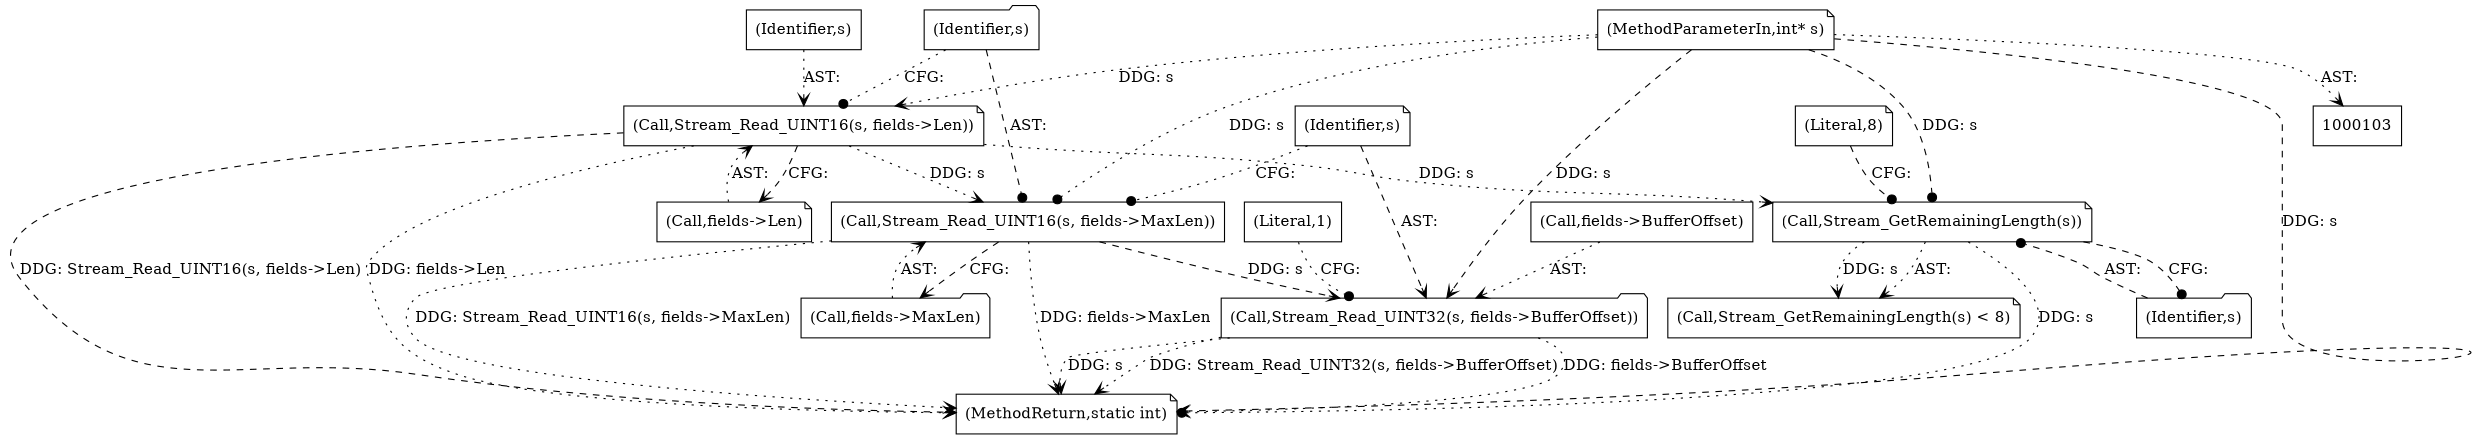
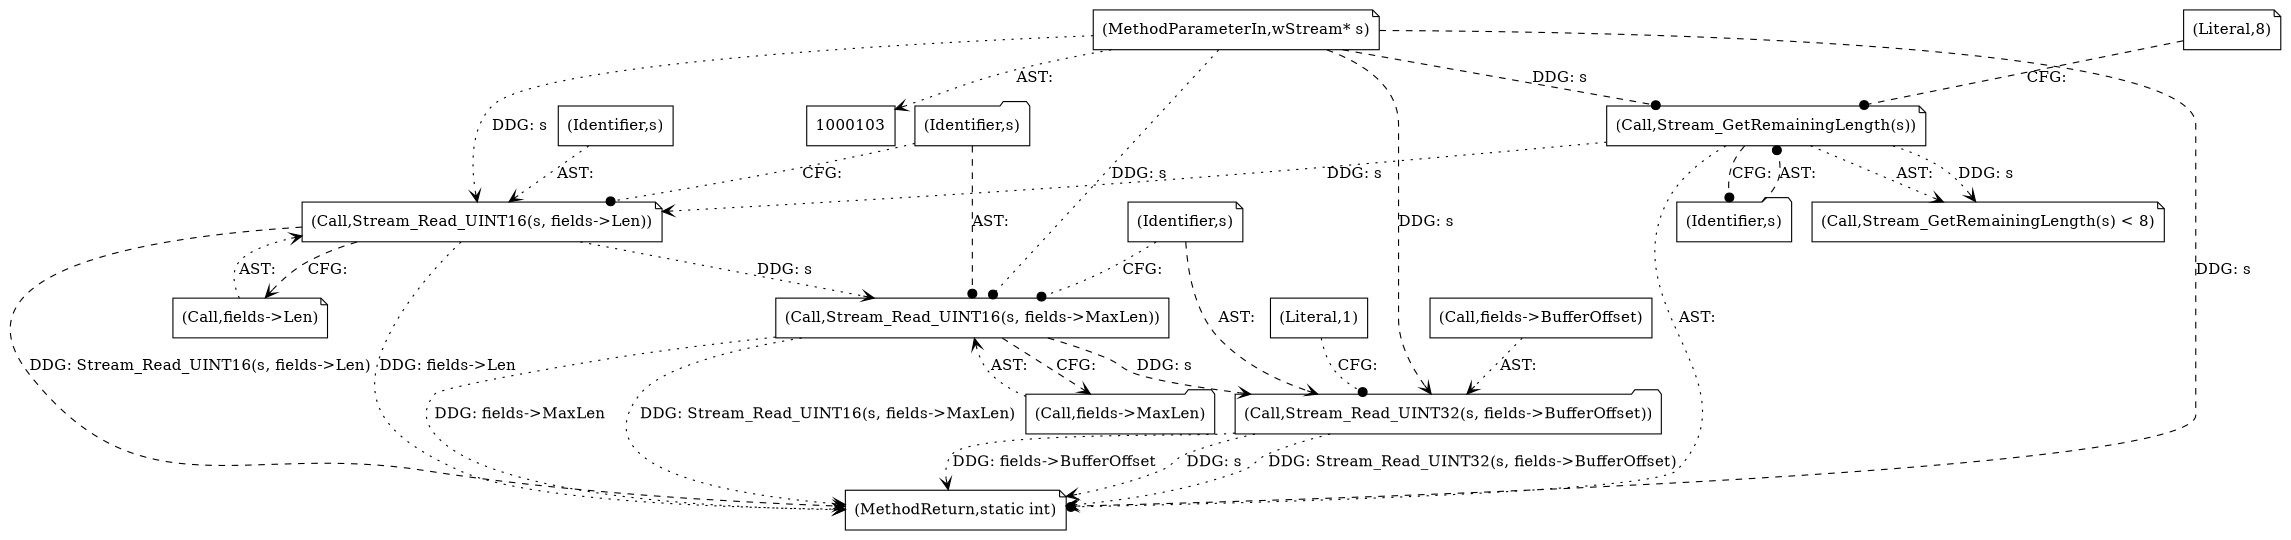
(1716, 30) -> (1236, 30)
(1353, 172) -> (1140, 182)
(2066, 318) -> (1700, 318)
